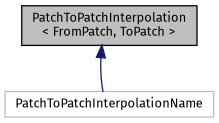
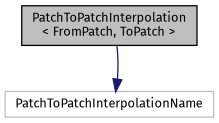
(101, 75) -> (118, 62)
